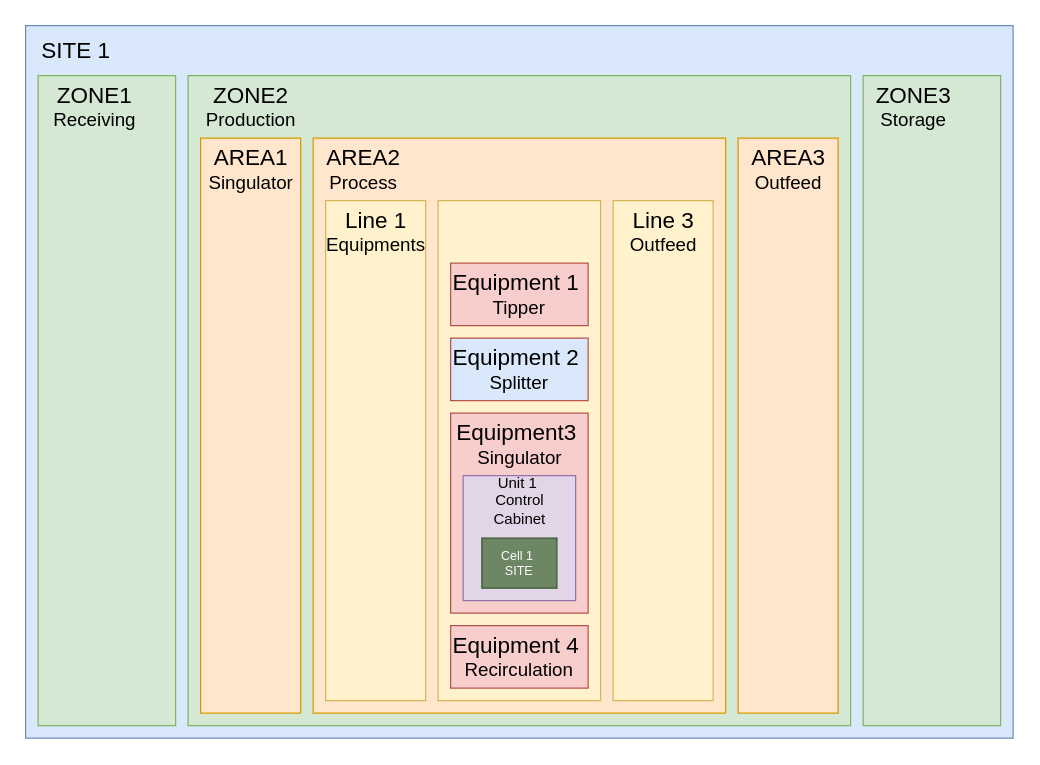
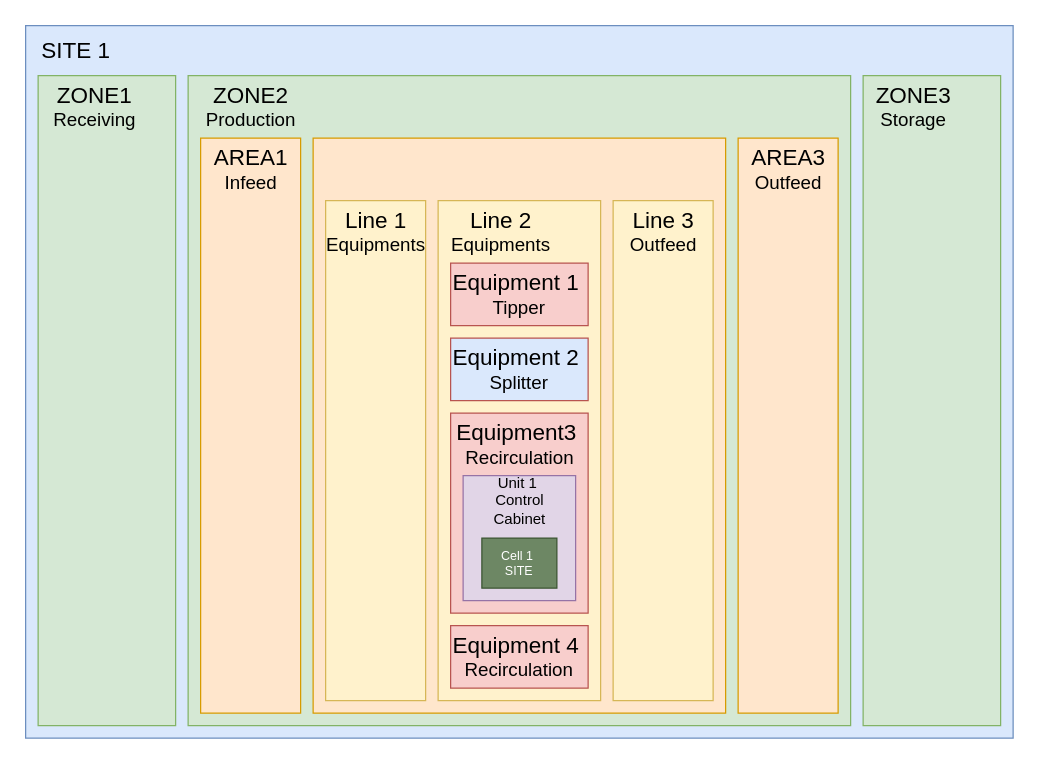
(251, 169) -> (251, 169)
(363, 169) -> none
none -> (501, 232)
(520, 444) -> (520, 444)
